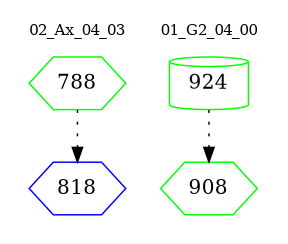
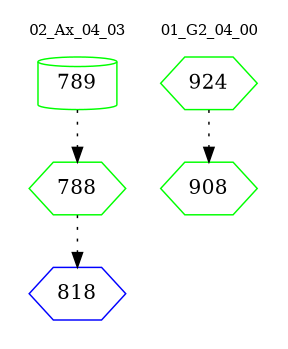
none -> (77, 83)
(209, 83) -> (209, 83)
